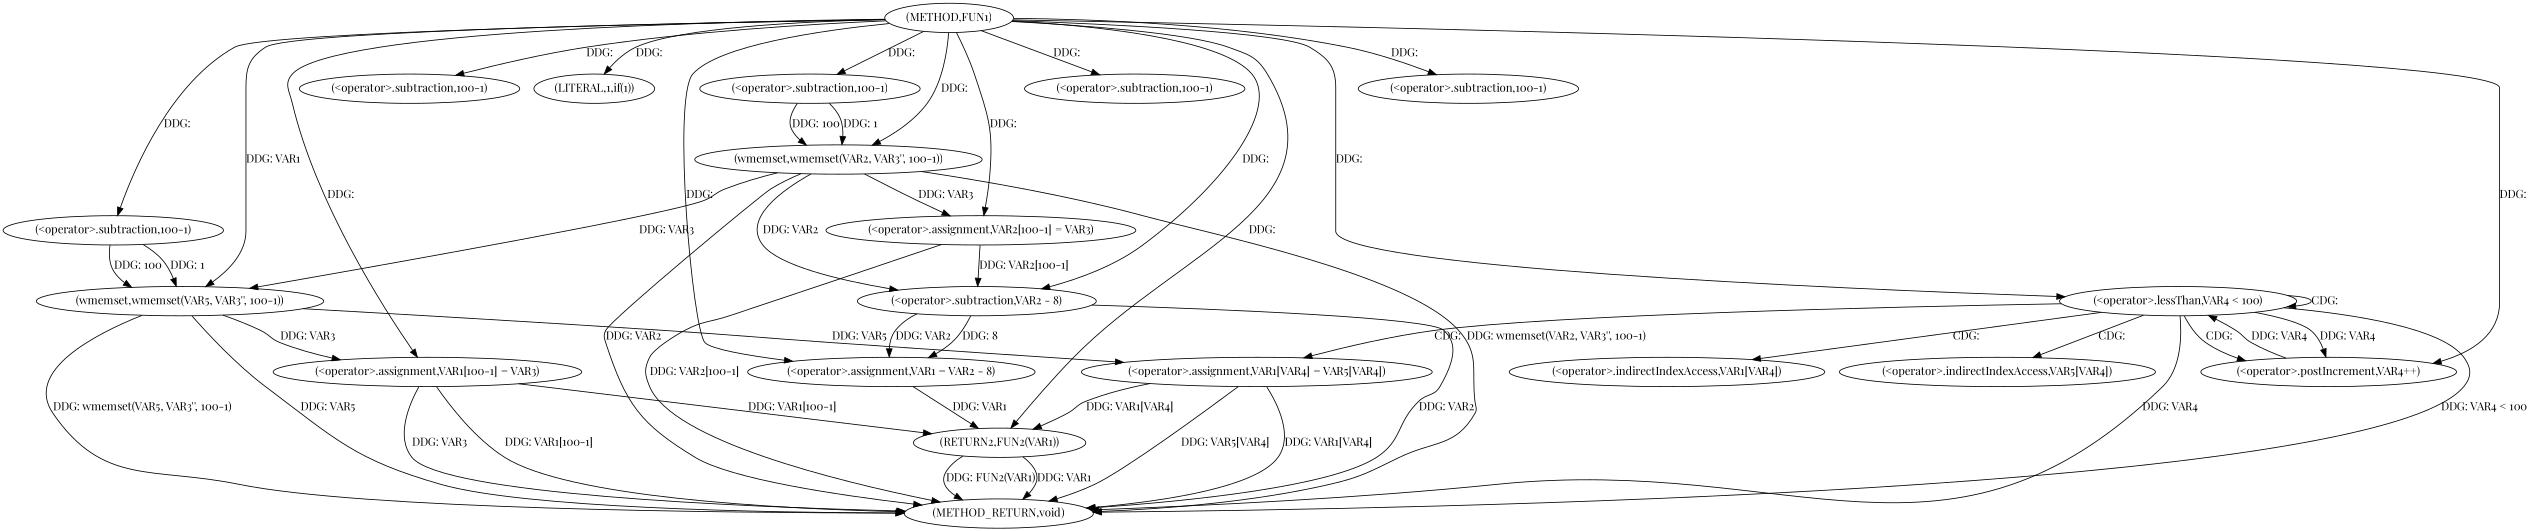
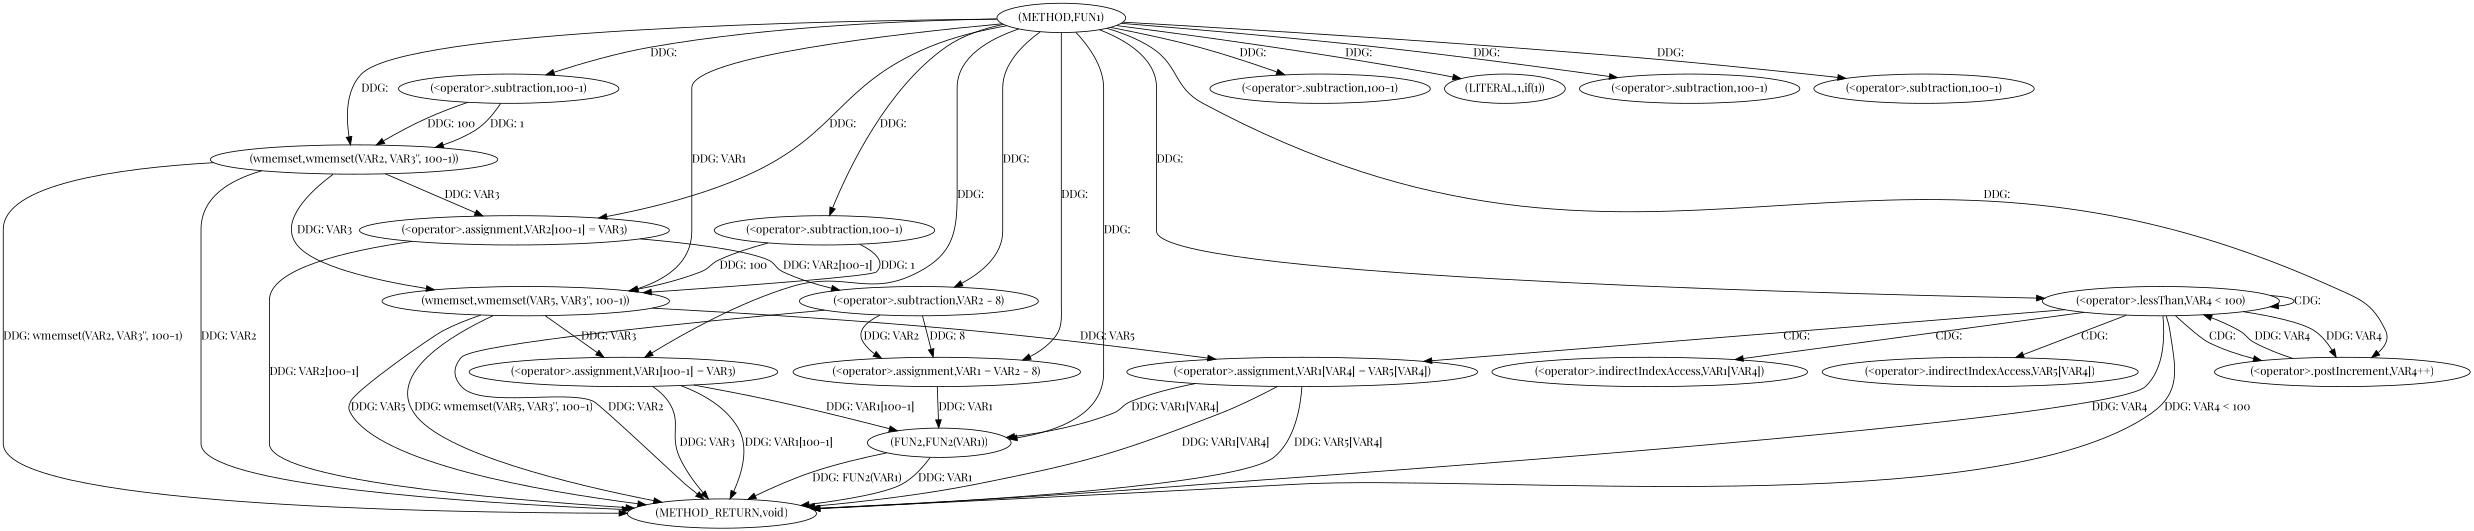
(778, 257) -> none
(1000, 443) -> (939, 443)
